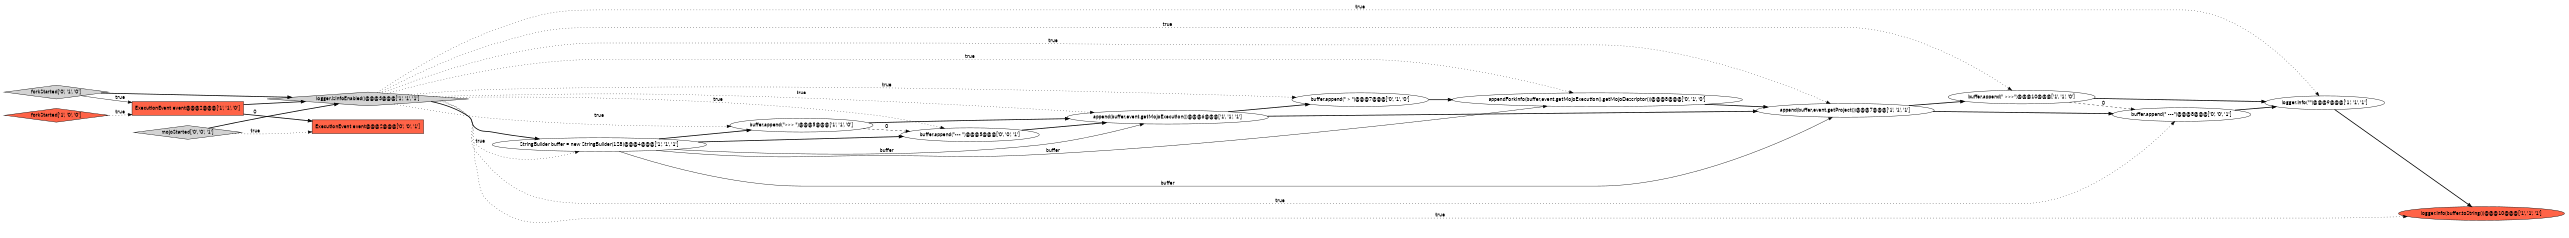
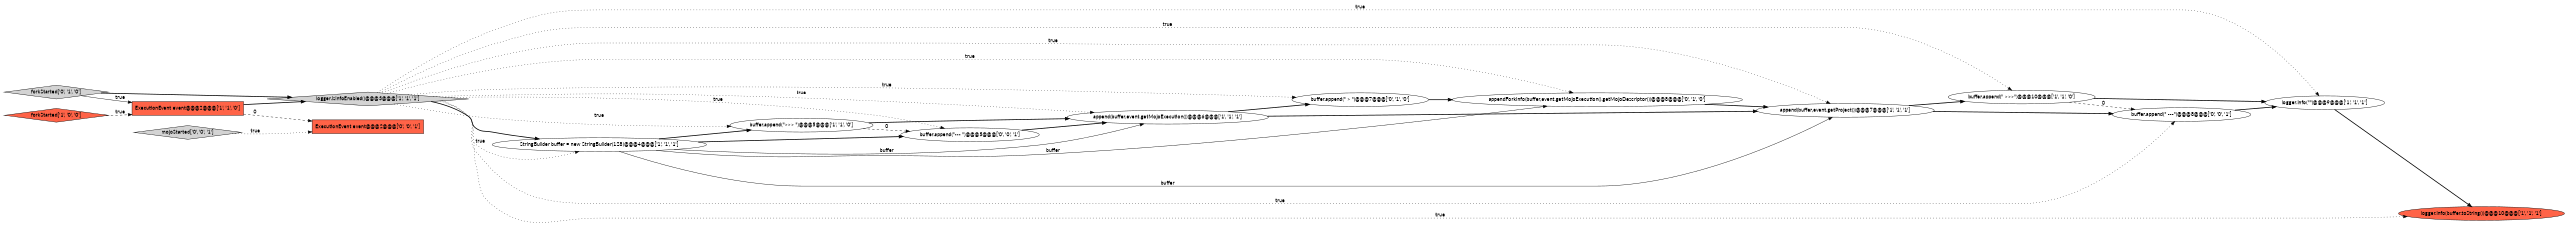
(278, 114) -> none
(117, 115) -> (117, 115)
(276, 117) -> (276, 117)
